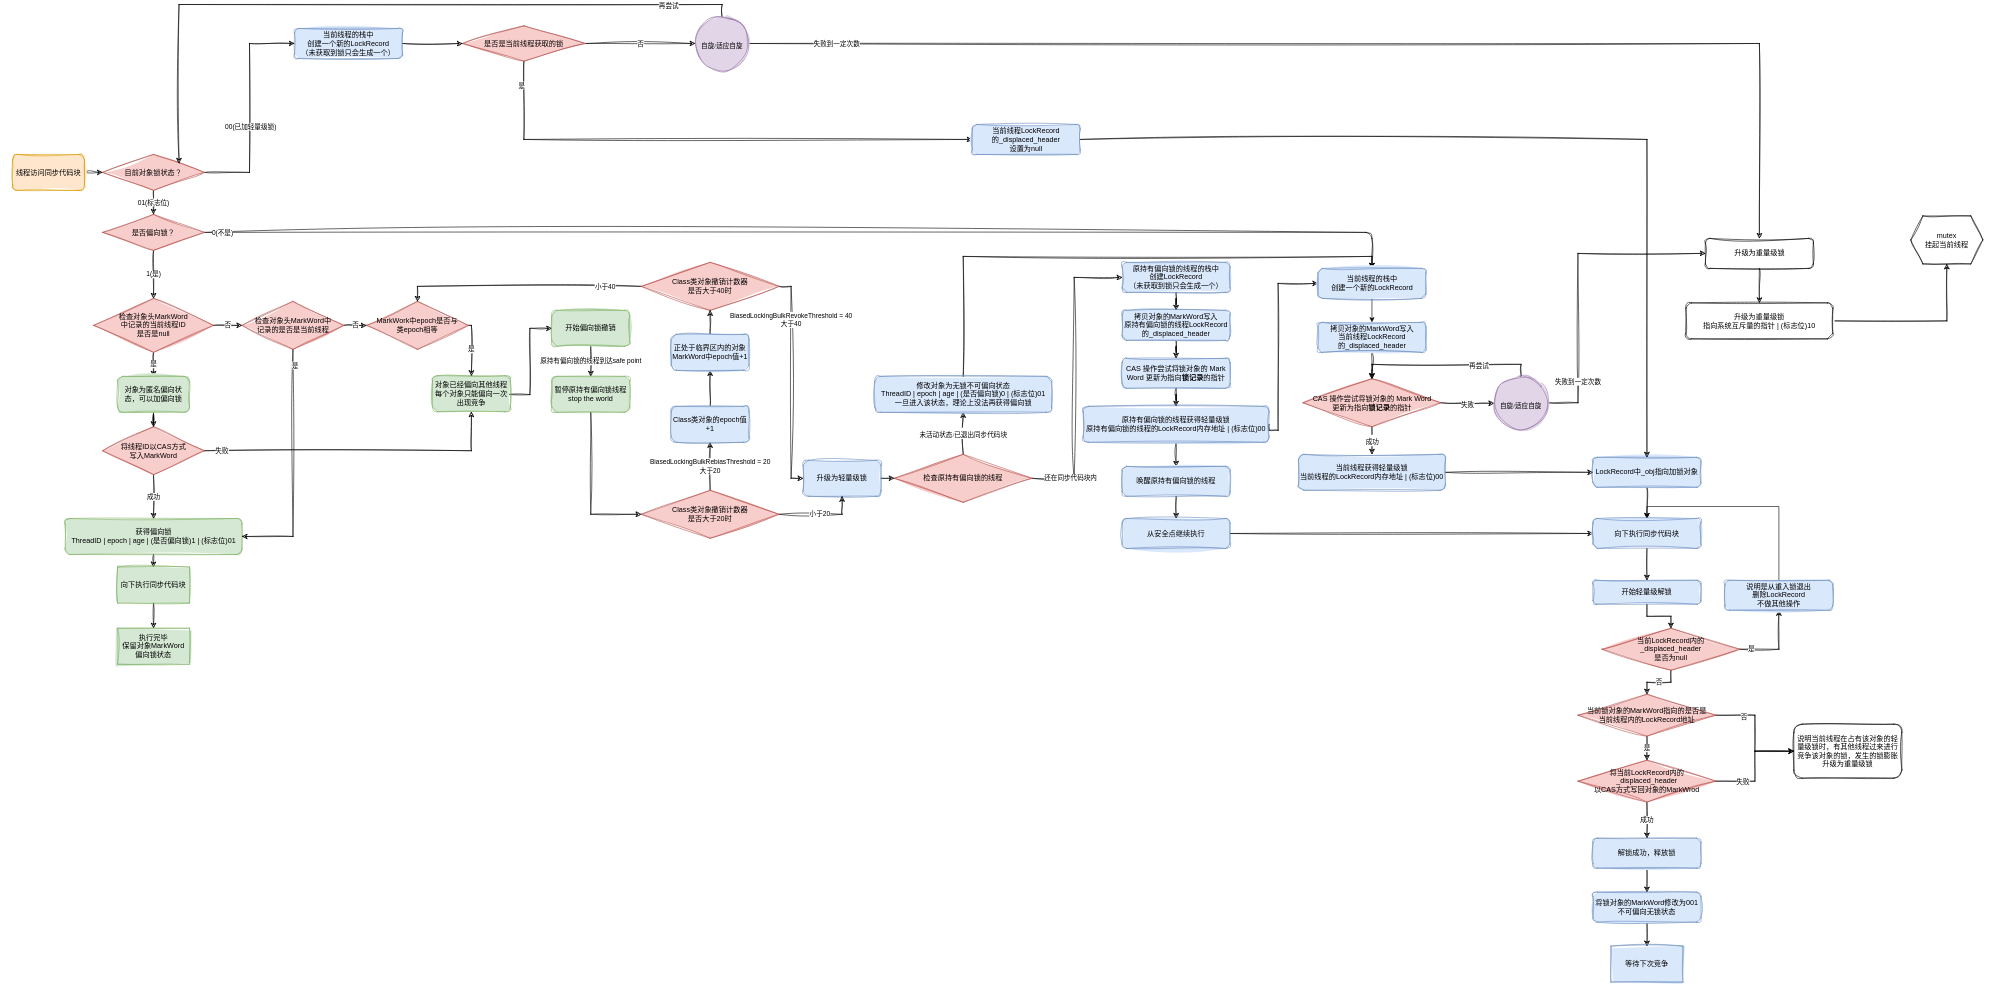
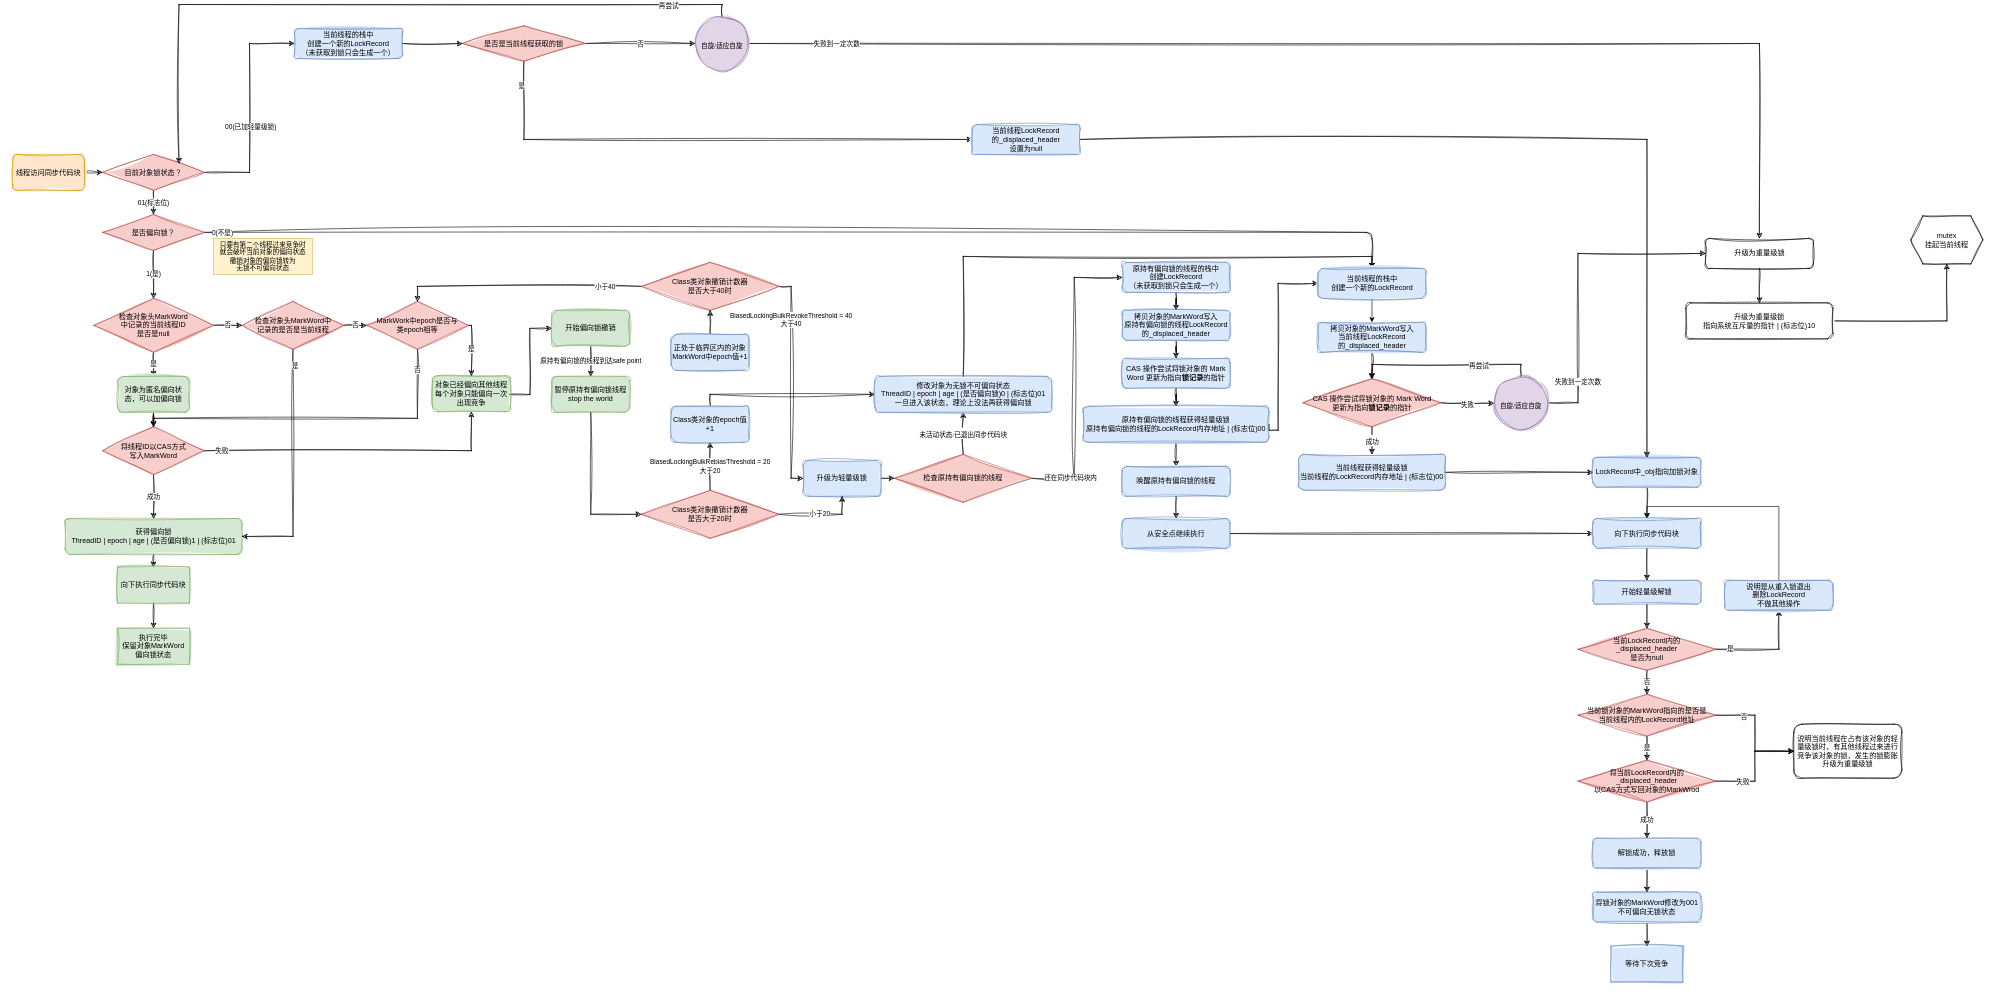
none -> (263, 257)
(710, 388) -> (789, 395)
none -> (404, 419)
(1671, 650) -> (1647, 650)
